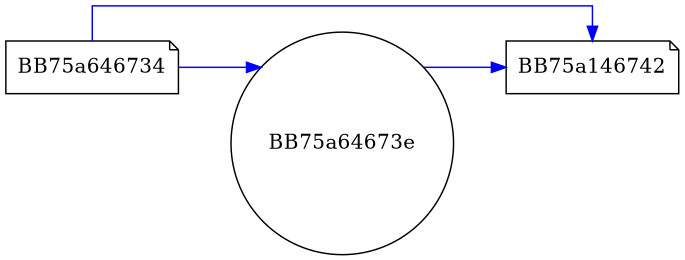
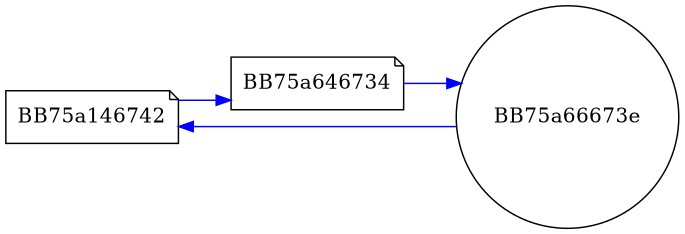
(335, 6) -> (197, 100)
(342, 143) -> (568, 117)
